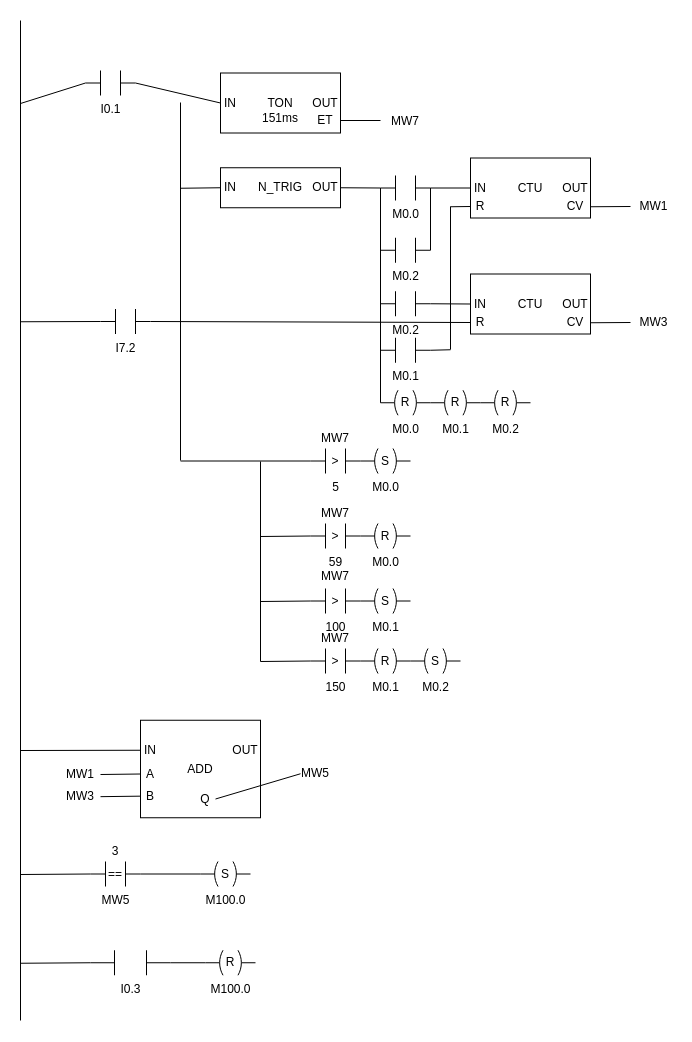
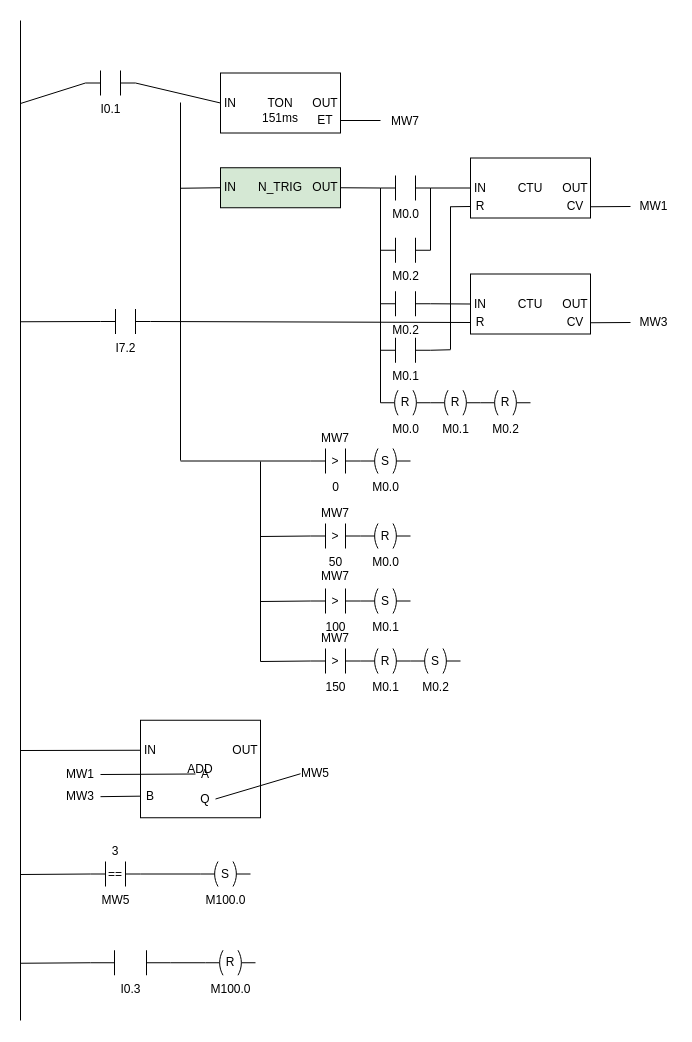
(281, 188) -> (281, 188)
(336, 488) -> (336, 488)
(336, 563) -> (336, 563)
(151, 774) -> (206, 774)
